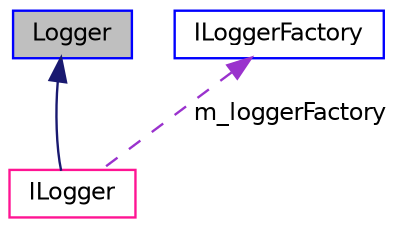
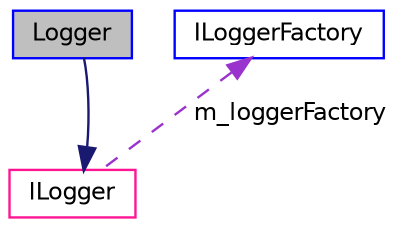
(57, 126) -> (88, 102)
